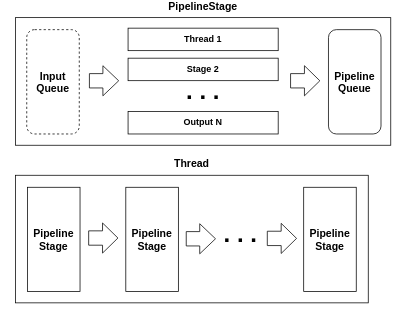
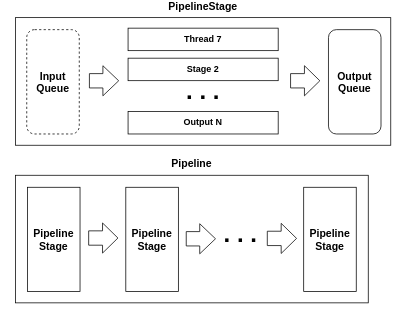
(203, 39) -> (203, 39)
(354, 82) -> (354, 82)
(192, 164) -> (192, 164)
